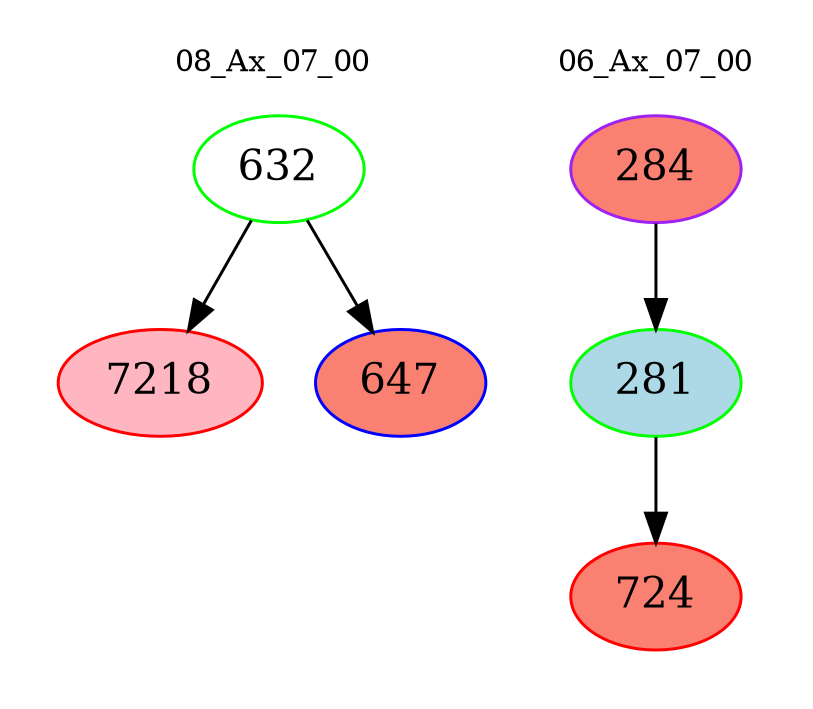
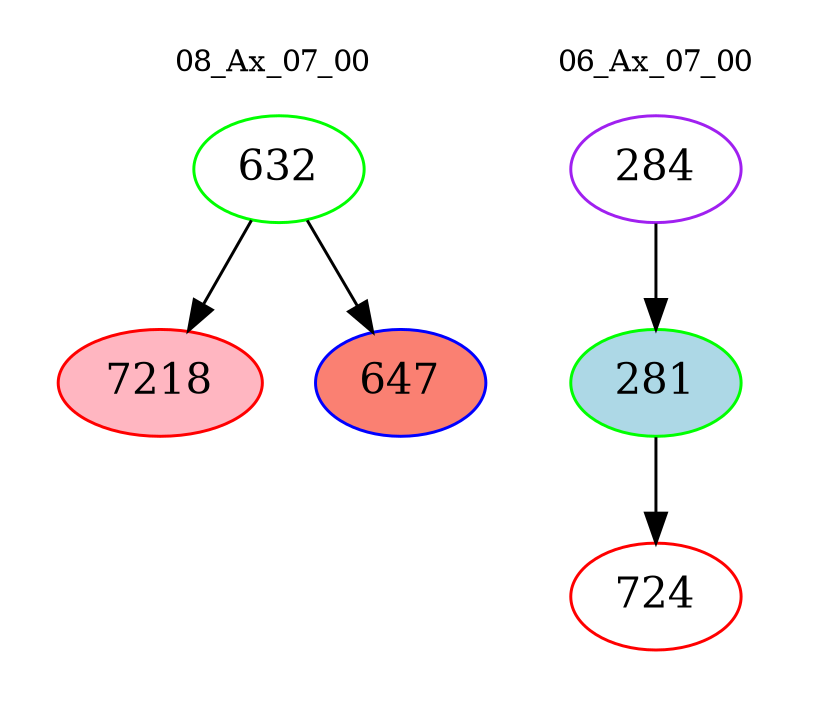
(656, 169) -> (656, 169)
(656, 597) -> (656, 597)
